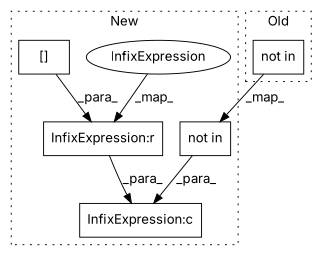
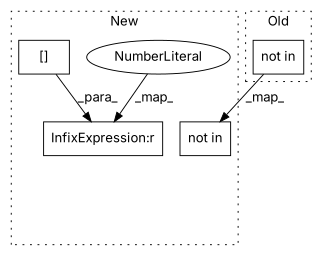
(158, 57) -> (158, 57)
(141, 220) -> none
